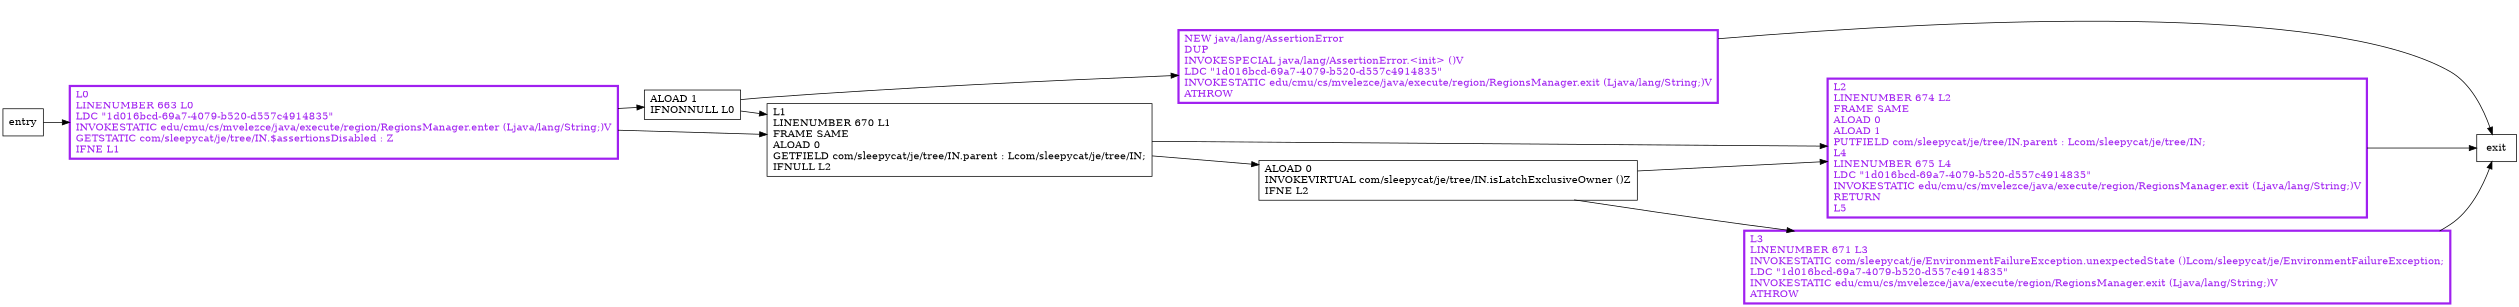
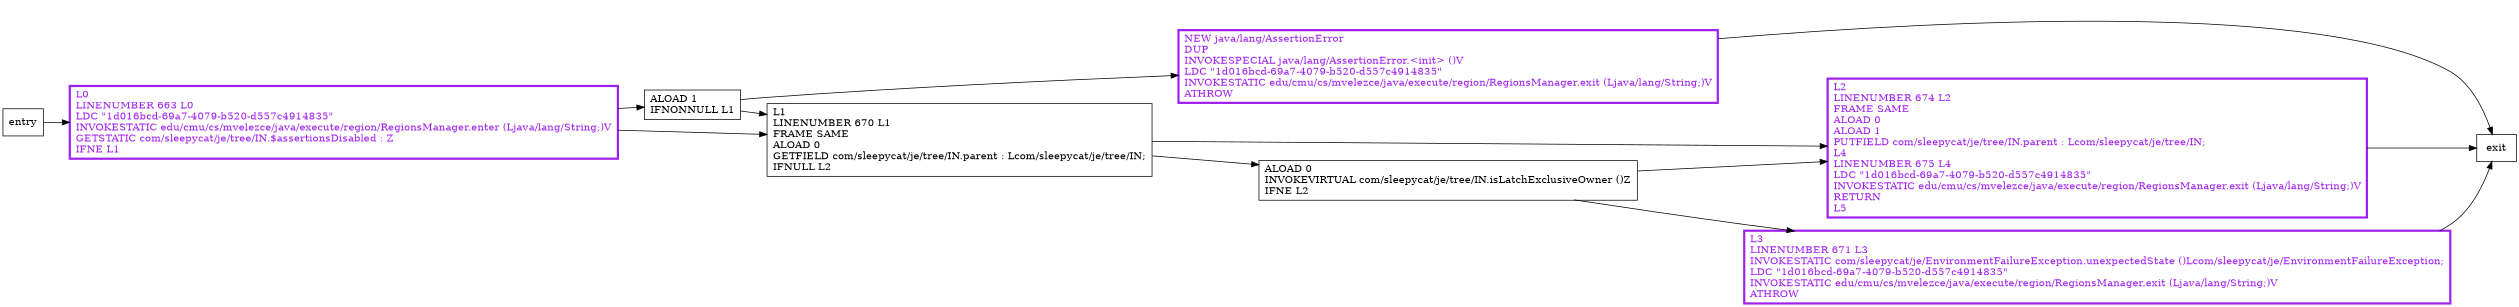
(692, 105) -> (692, 105)
